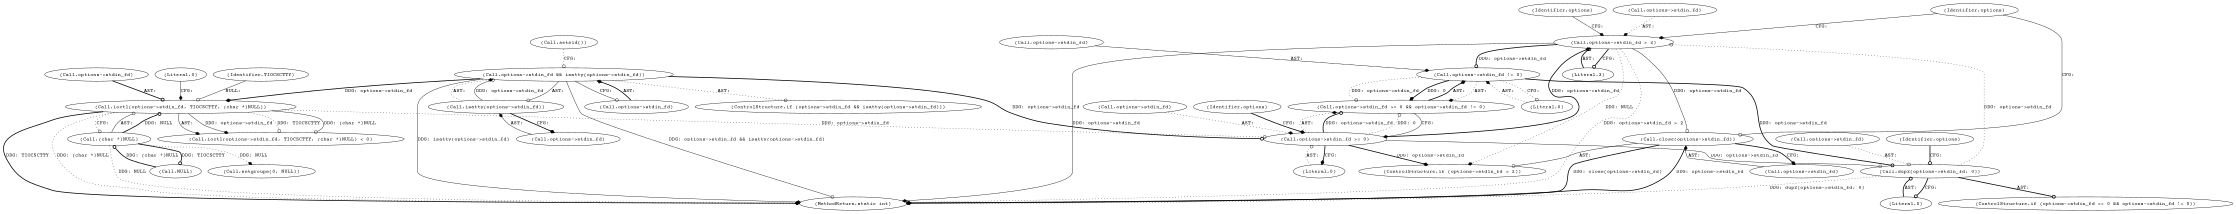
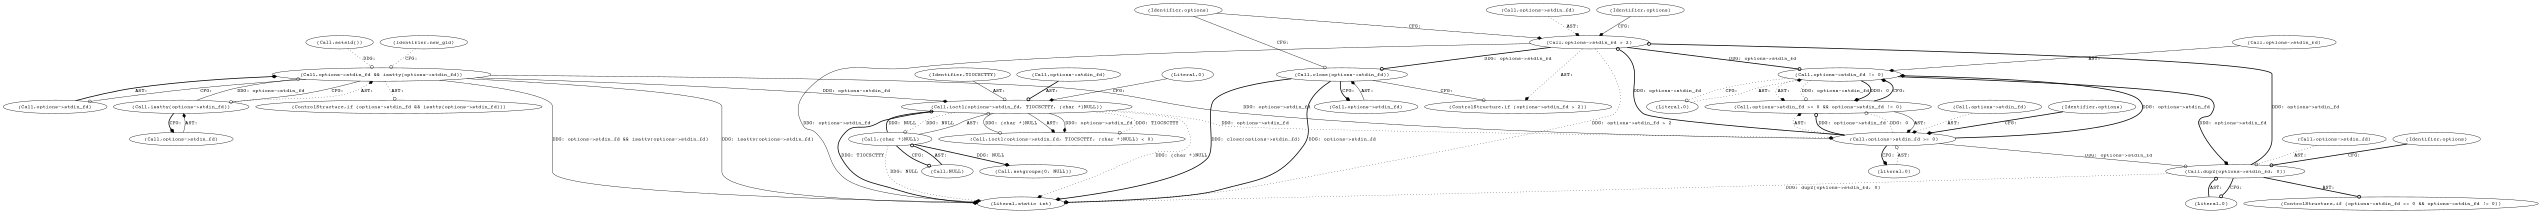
none -> (424, 42)
(1882, 56) -> (2012, 54)
(572, 58) -> (371, 58)
(1588, 75) -> none
(1667, 81) -> (1467, 58)
(1728, 86) -> (2105, 86)
(355, 87) -> (710, 87)
(235, 91) -> (1001, 91)
(560, 91) -> (339, 91)
(1461, 91) -> (1901, 91)
(967, 96) -> (1160, 102)
(1619, 107) -> (1569, 75)
(104, 123) -> (940, 123)
(773, 123) -> (1471, 133)
(1429, 123) -> (1922, 123)
(1532, 126) -> (1707, 123)
(195, 147) -> (960, 154)
(152, 155) -> (943, 155)
(203, 155) -> (920, 155)
(1386, 155) -> (2123, 93)
(1587, 155) -> (1448, 91)
(853, 204) -> (1021, 204)
